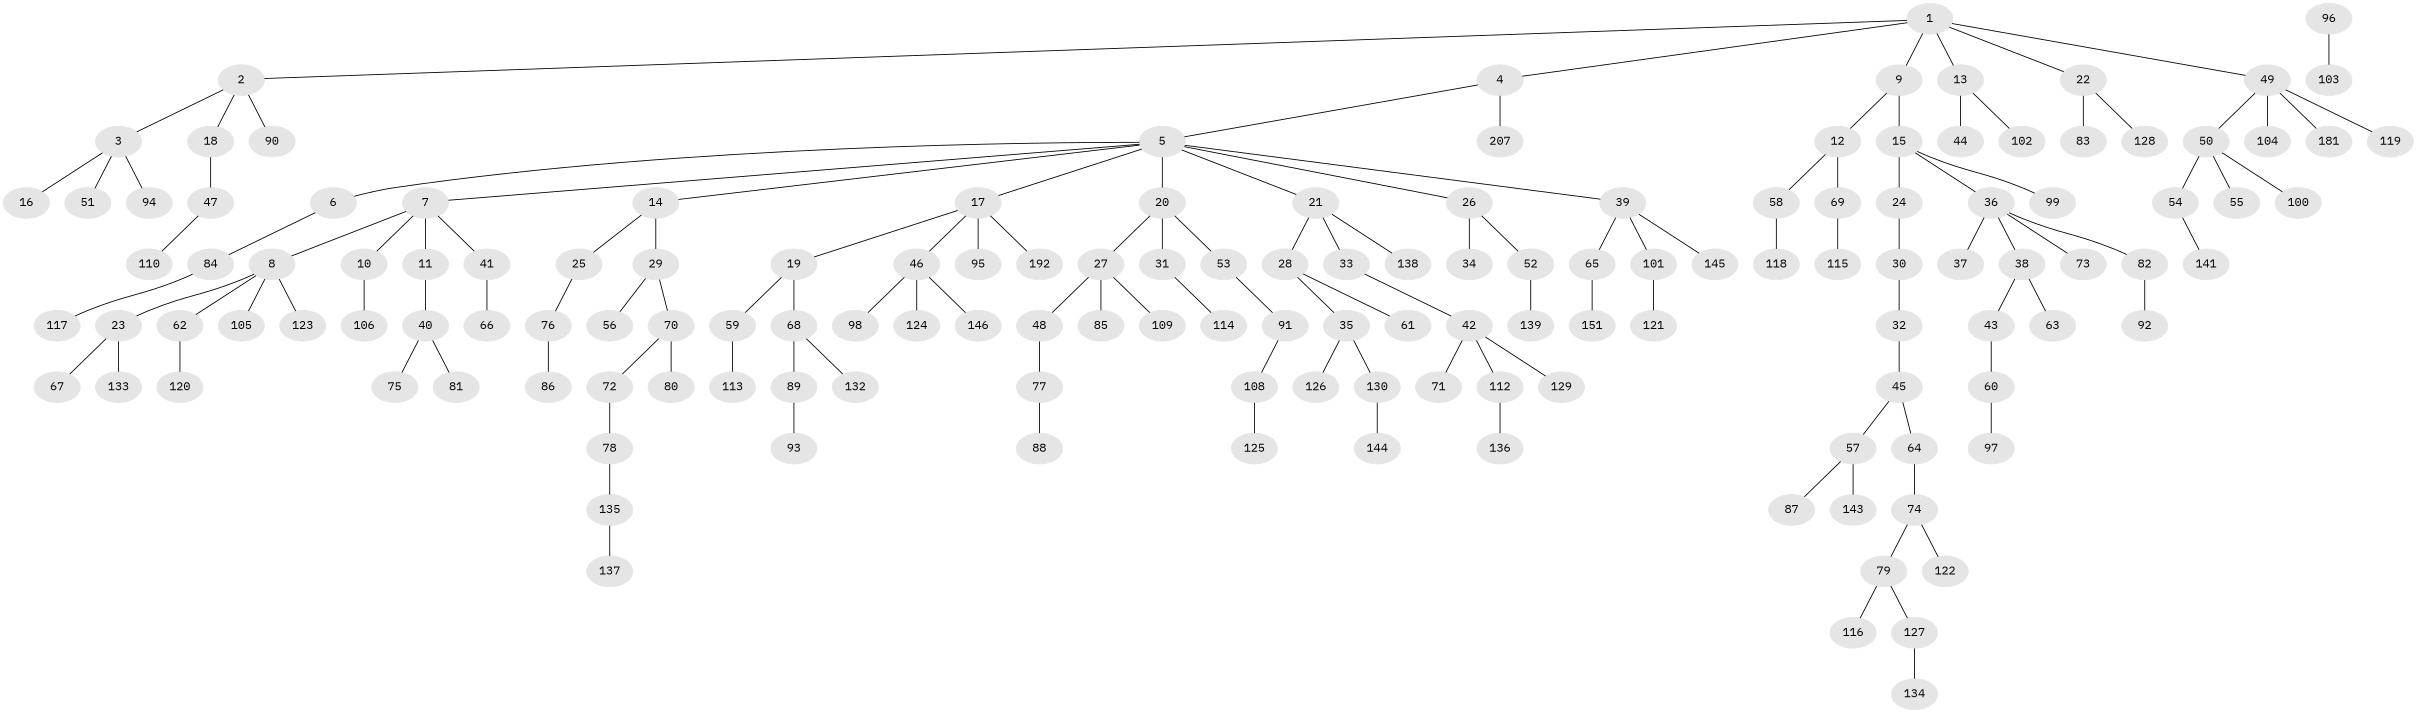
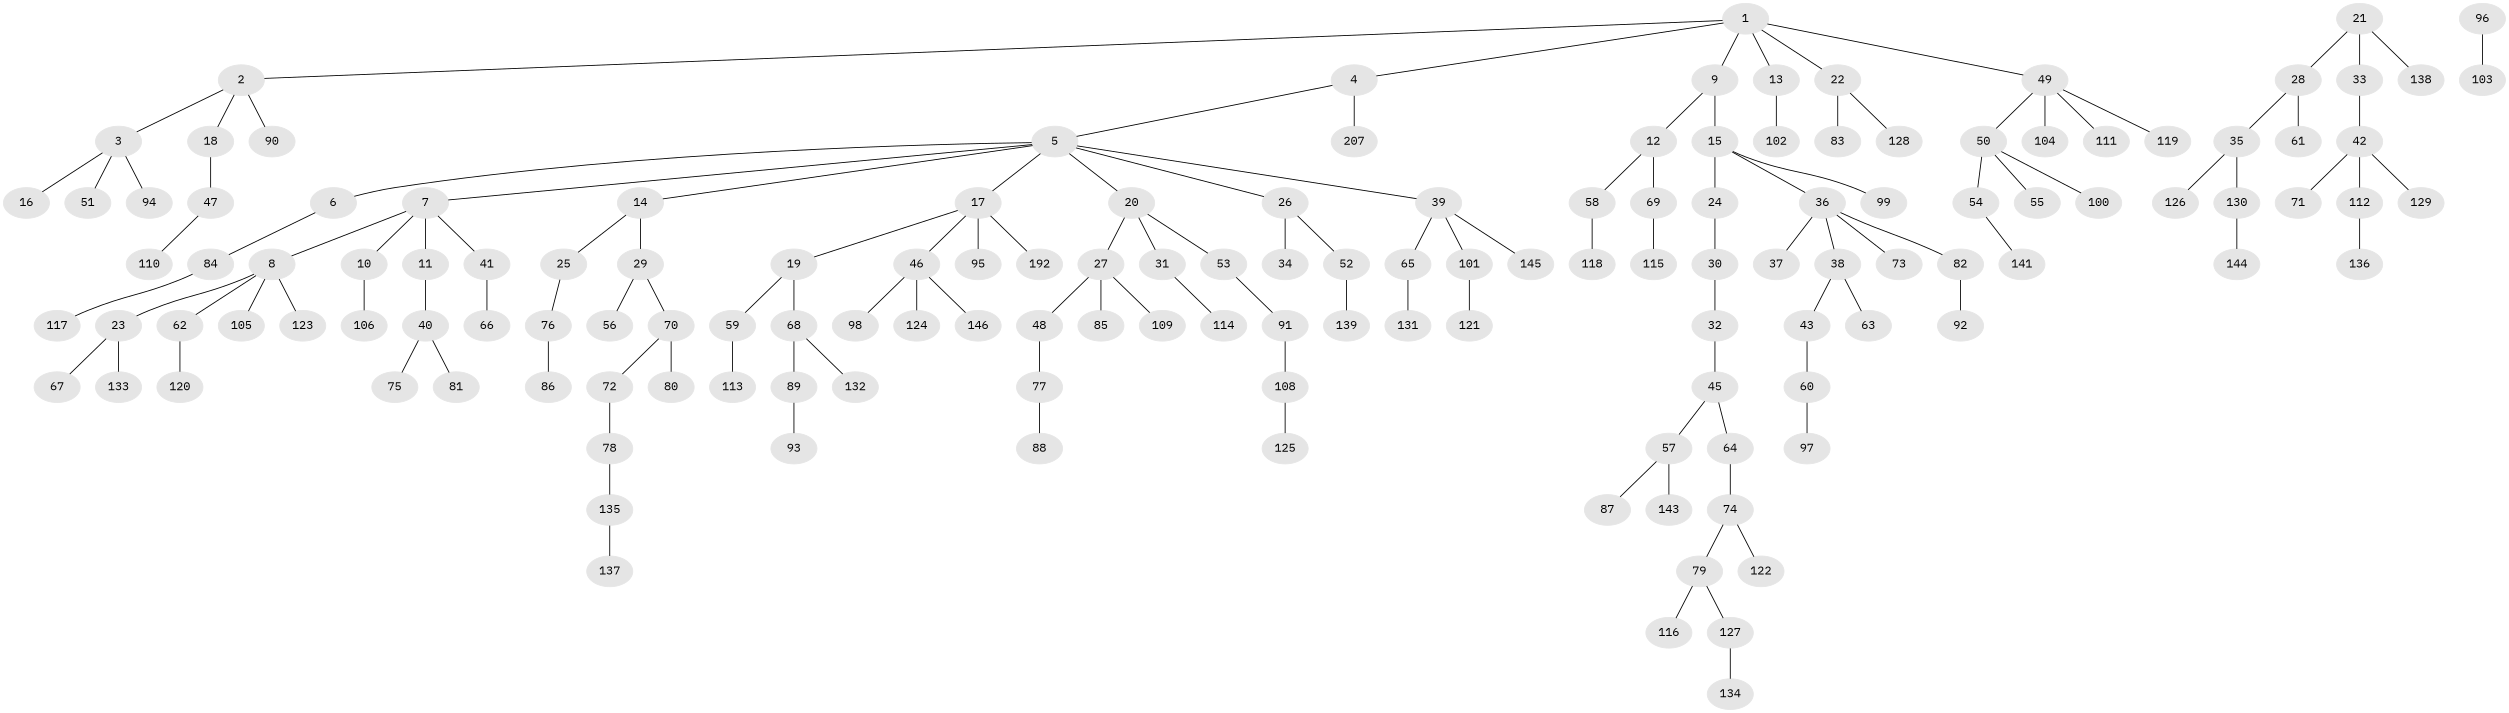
(1961, 142) -> none
(2329, 142) -> (2106, 142)
(1239, 172) -> none
(1592, 326) -> (1408, 326)
